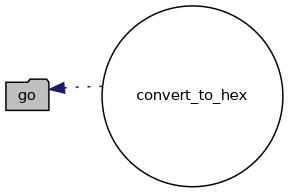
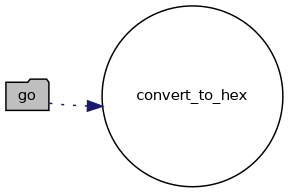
(83, 87) -> (68, 105)
